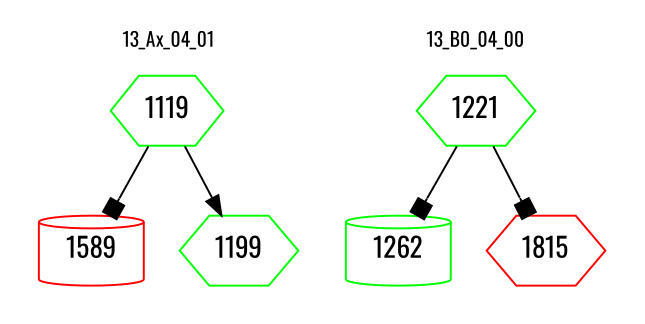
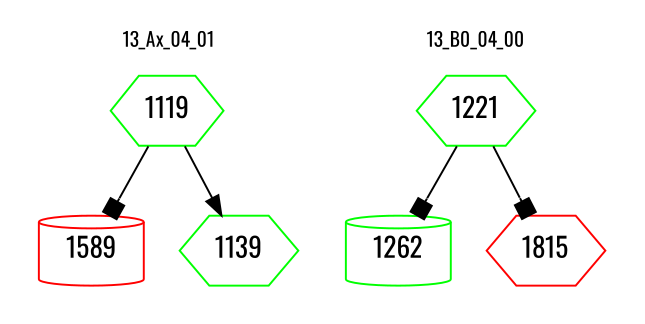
(239, 251) -> (239, 251)
